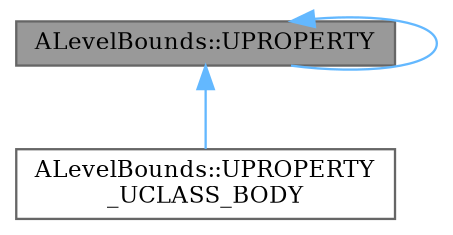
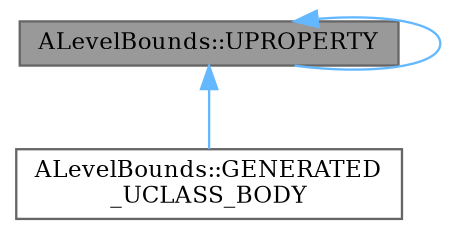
(206, 184) -> (209, 184)
